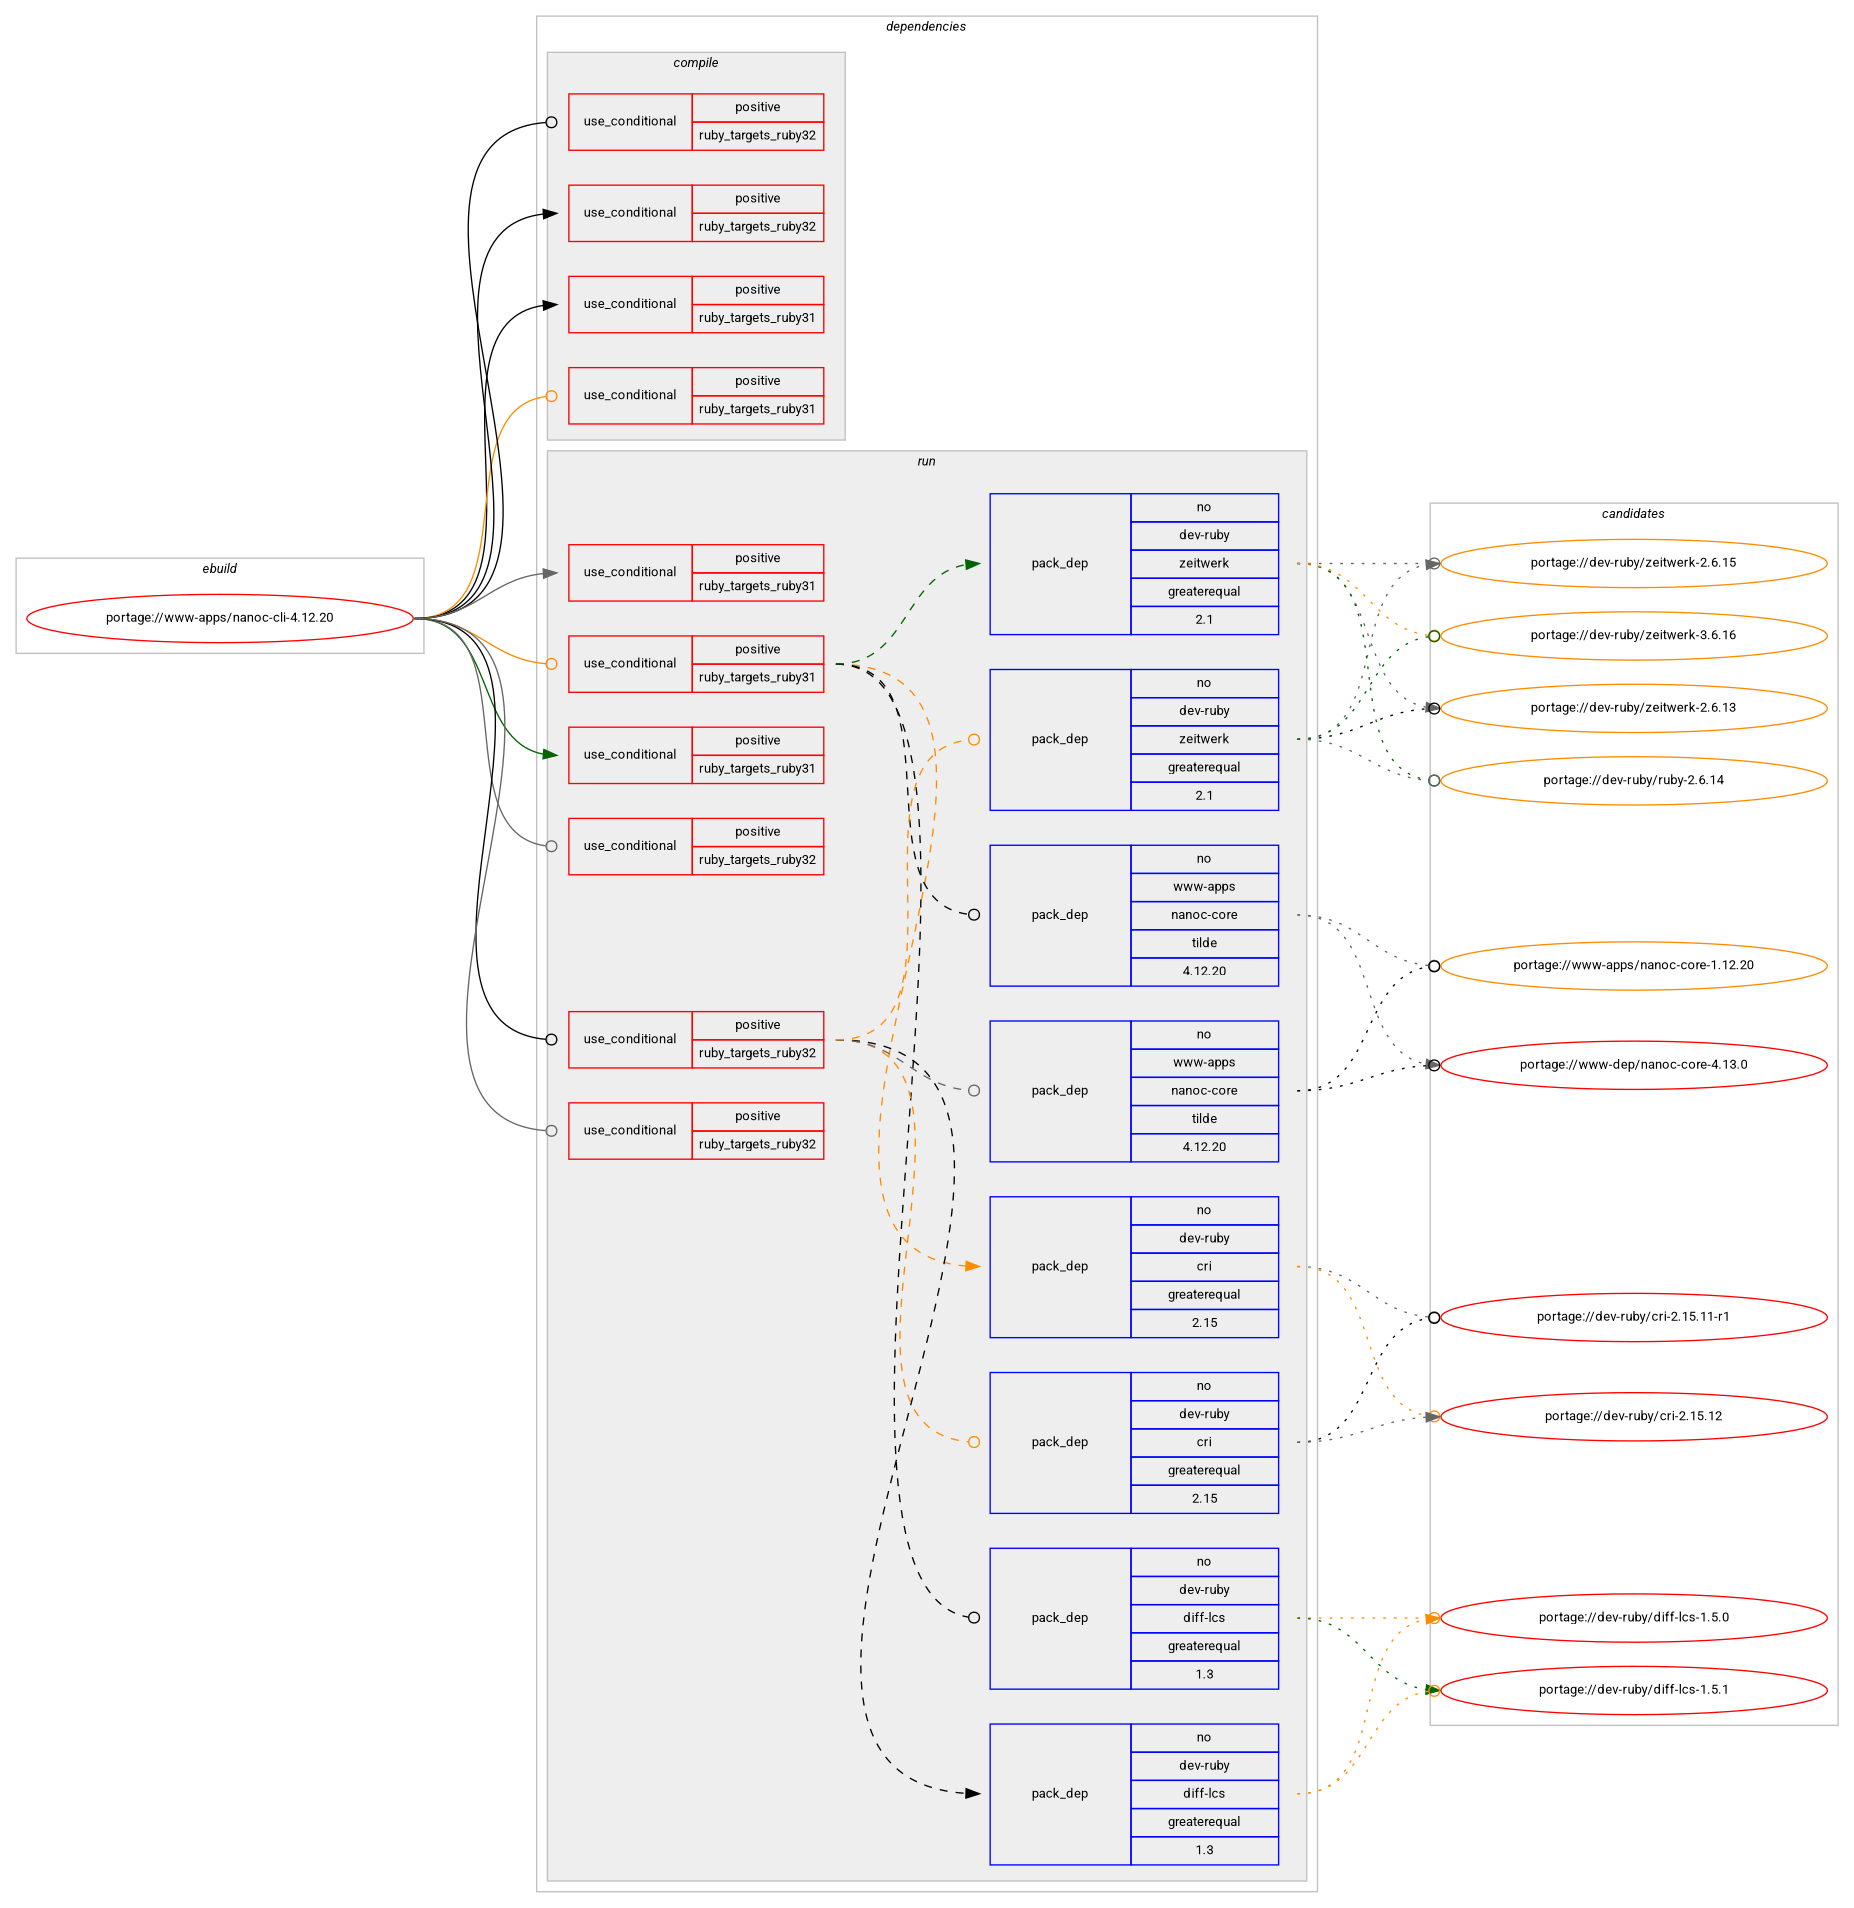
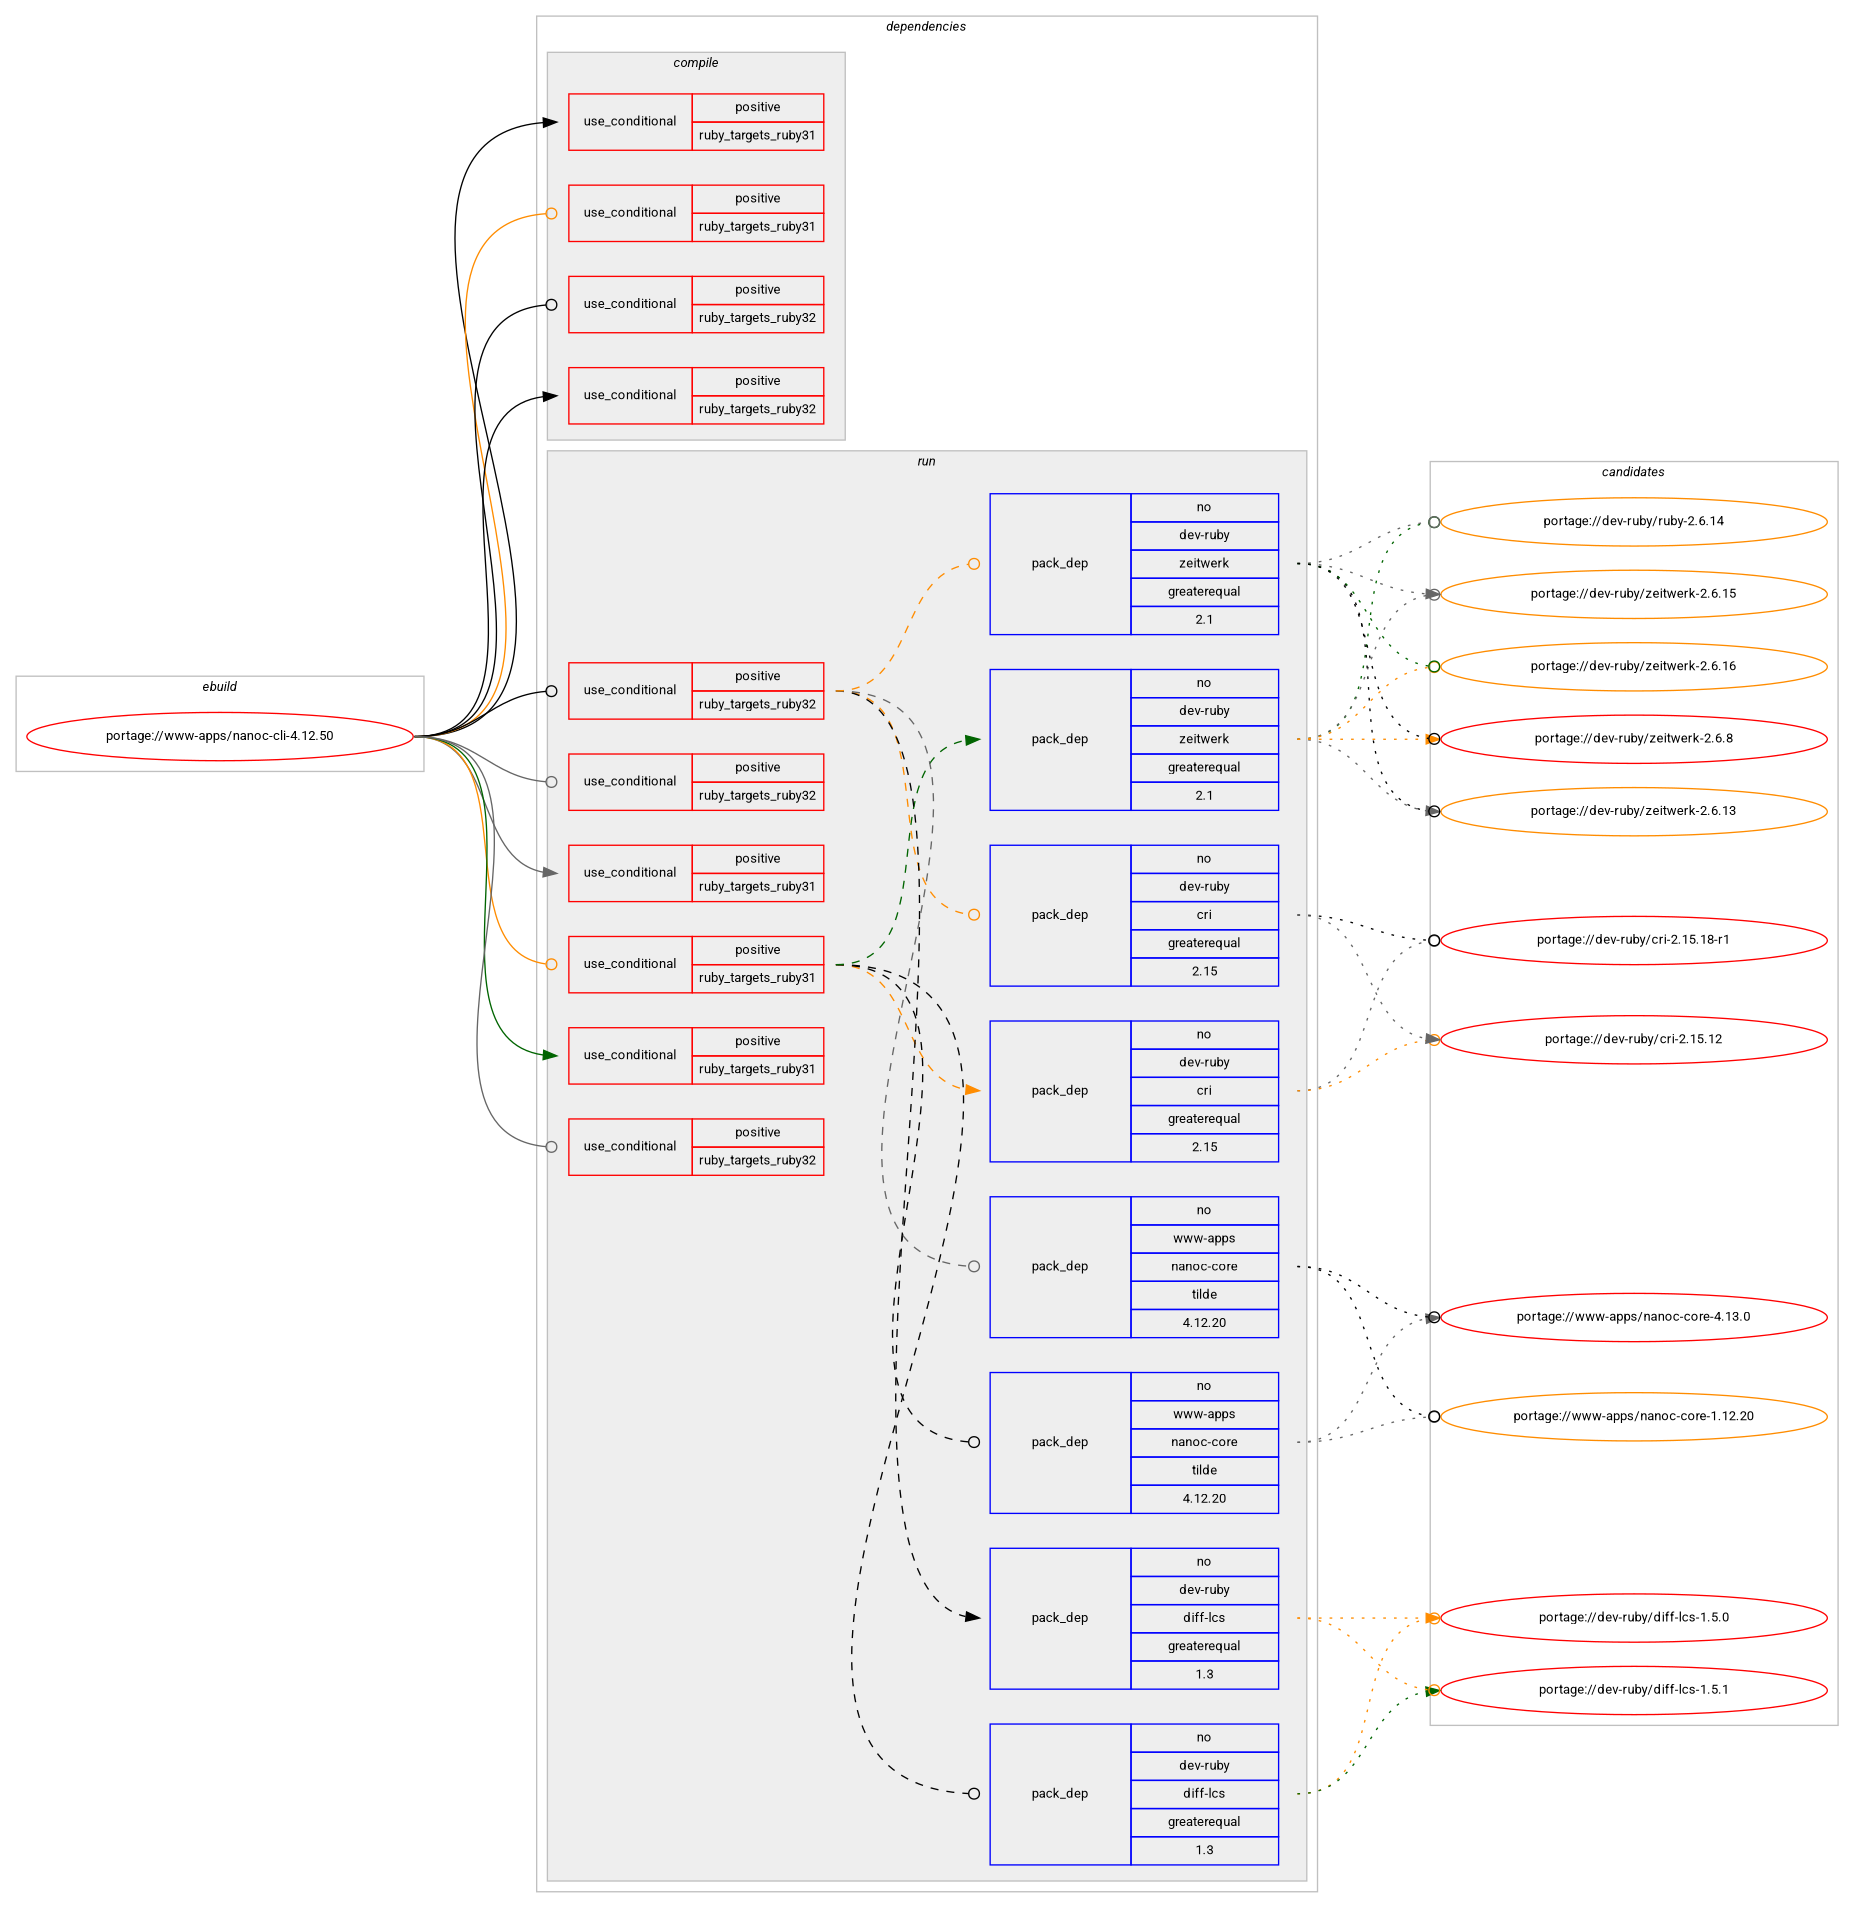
(220, 619) -> (220, 737)
(1634, 636) -> (1634, 667)
none -> (1634, 739)
(1634, 1065) -> (1634, 1318)
(1634, 1318) -> (1634, 941)
